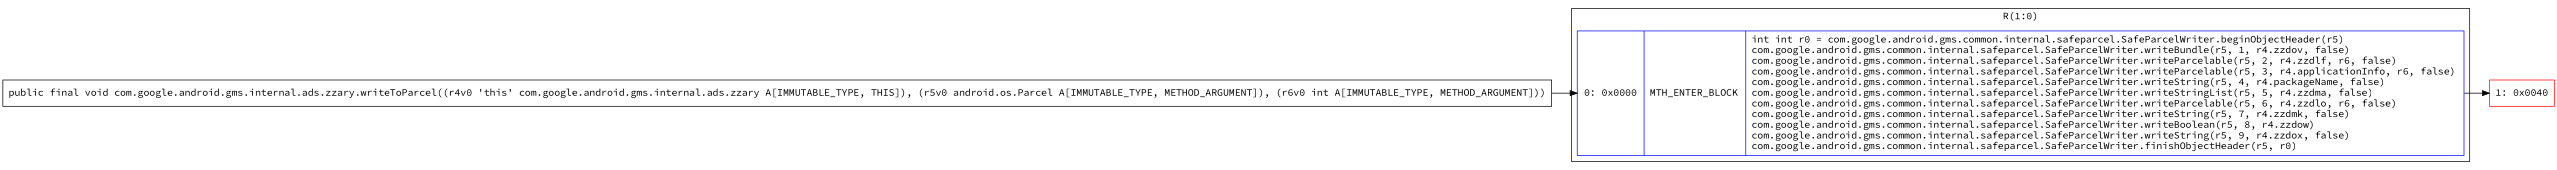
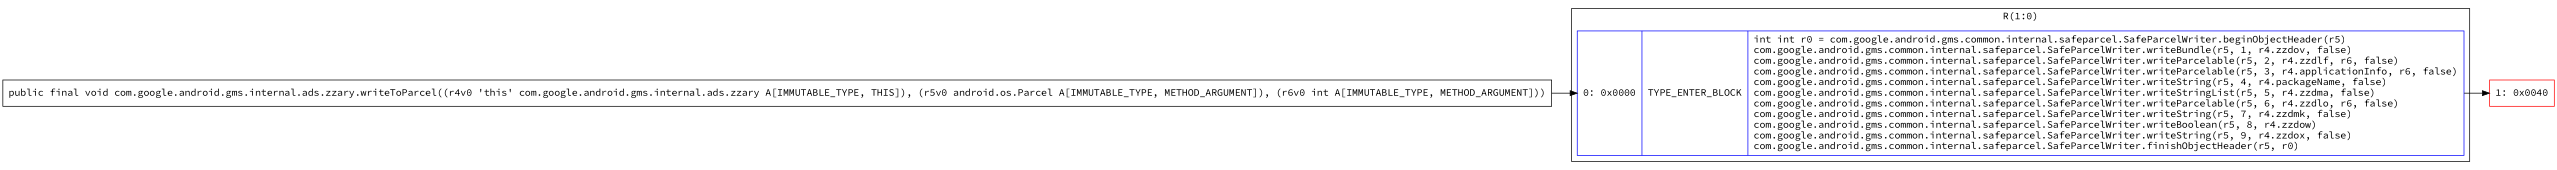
(1694, 93) -> (1695, 93)
